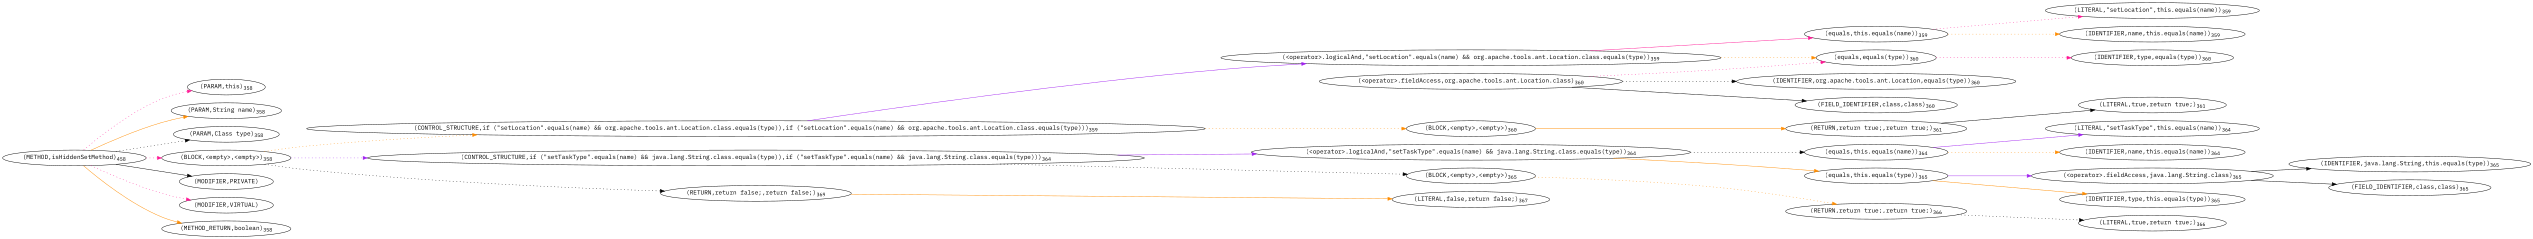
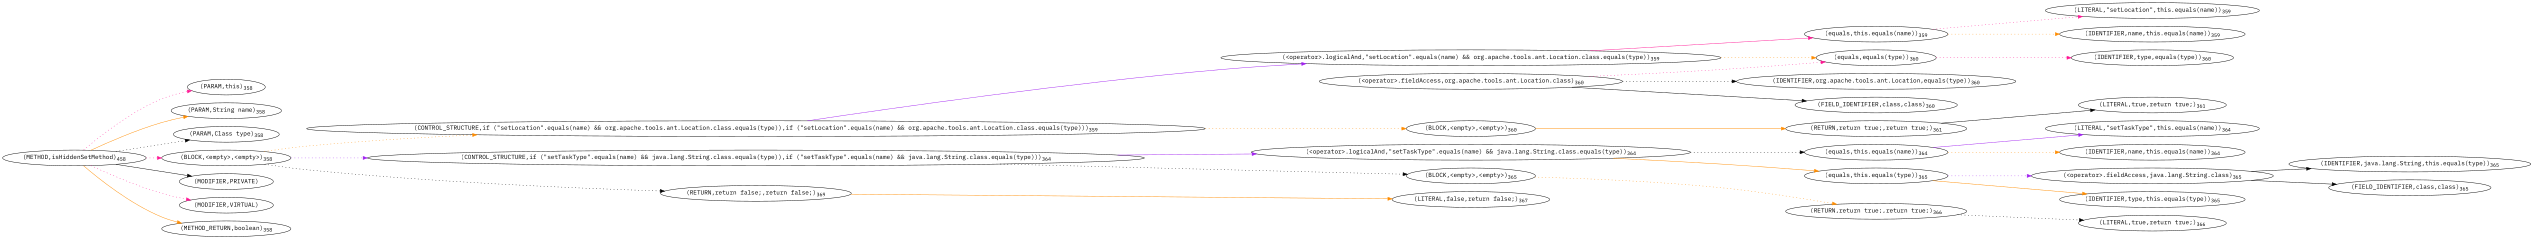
(1987, 176) -> (1987, 176)
